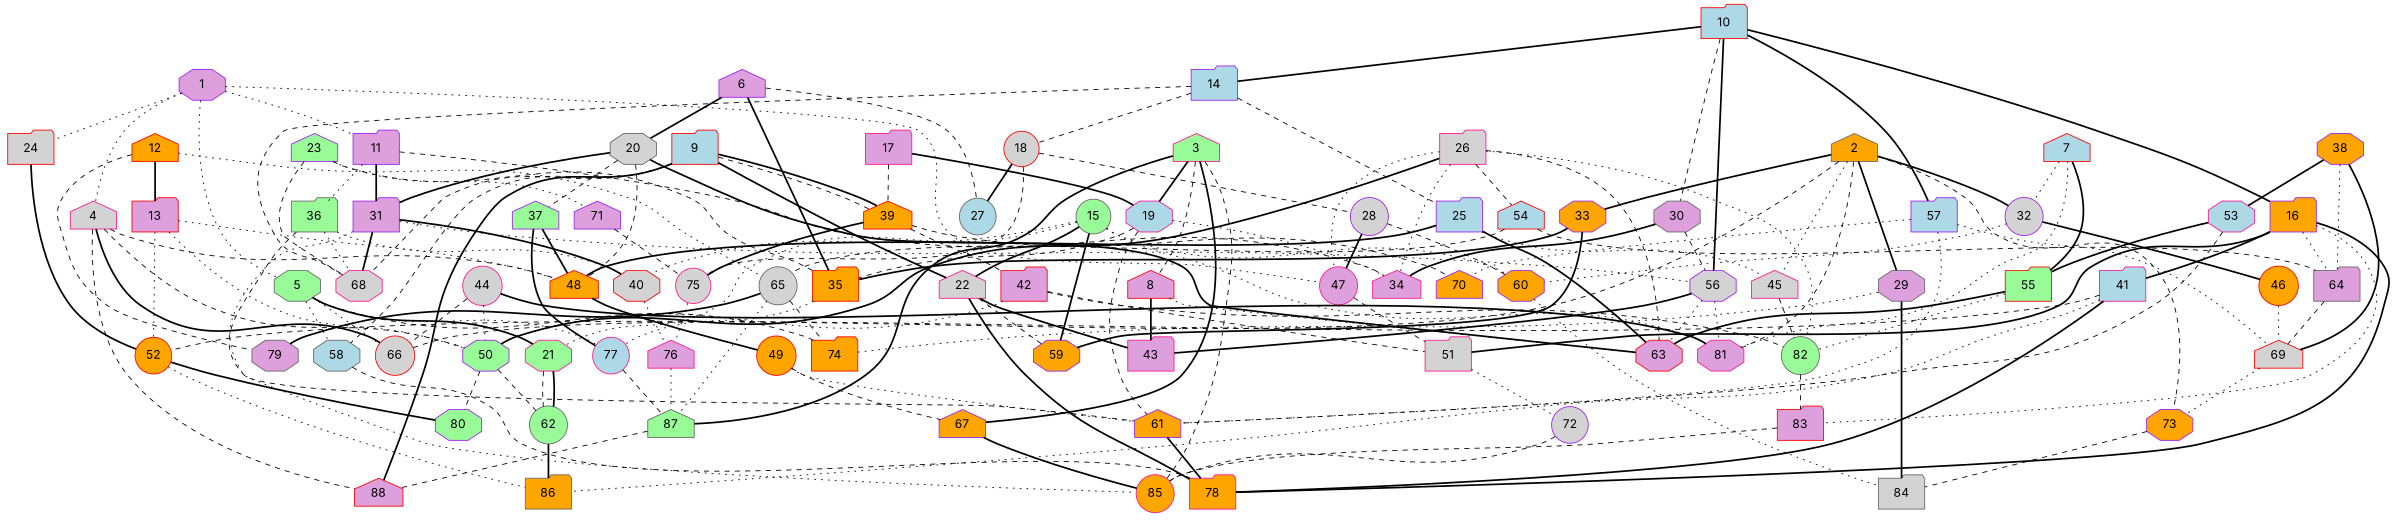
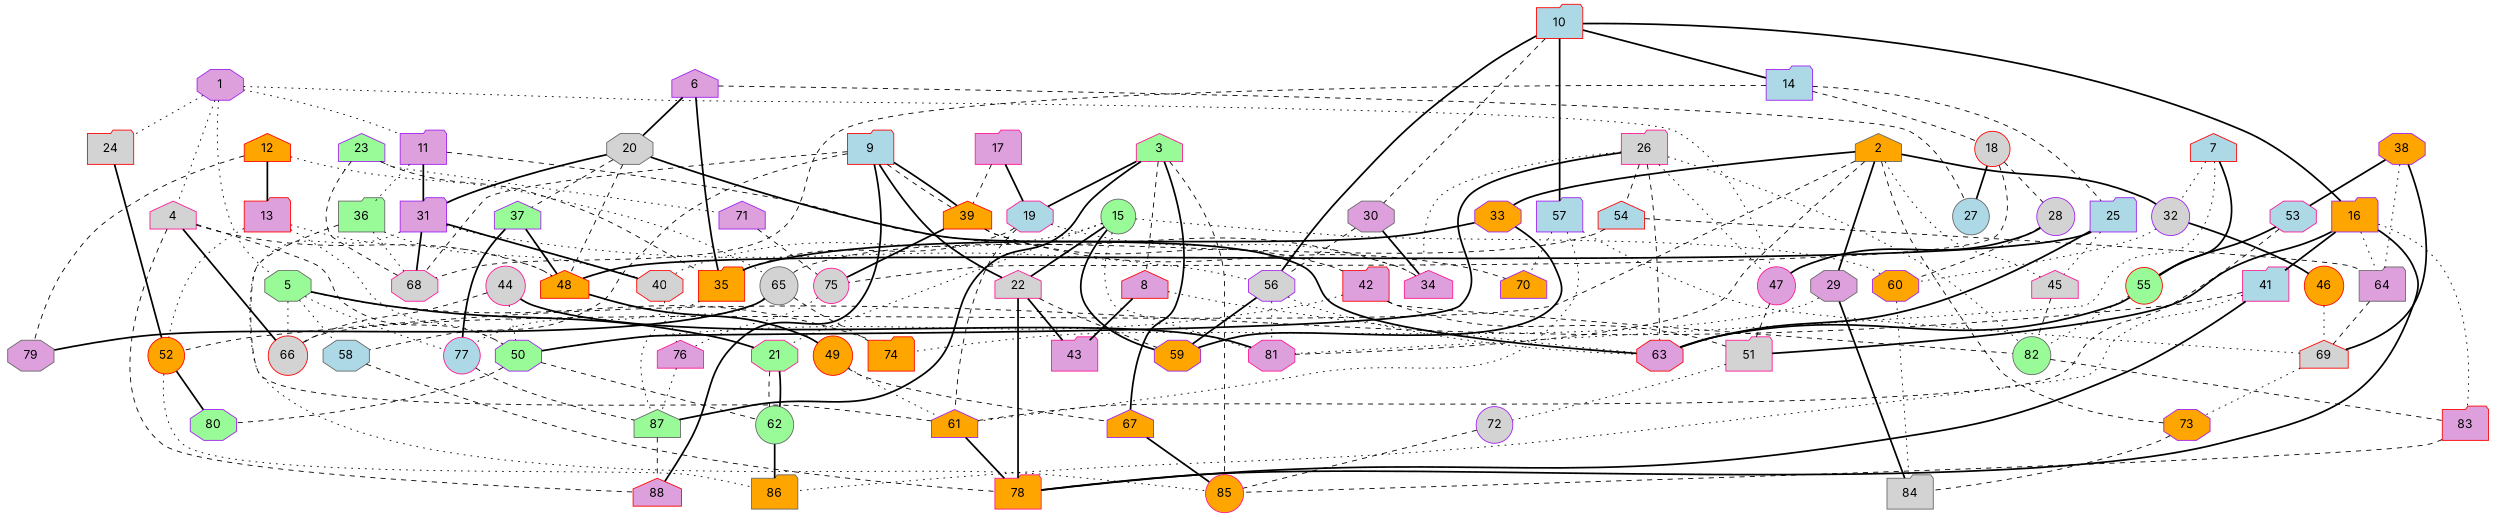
(2028, 286) -> (2144, 286)
(1382, 335) -> (1225, 321)
